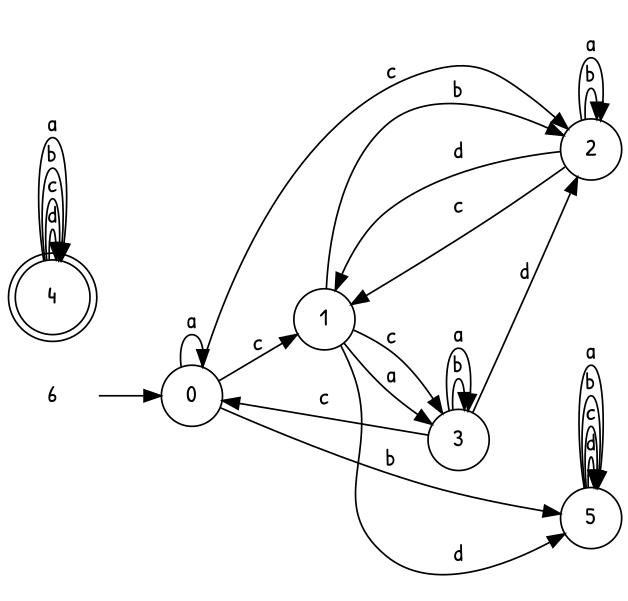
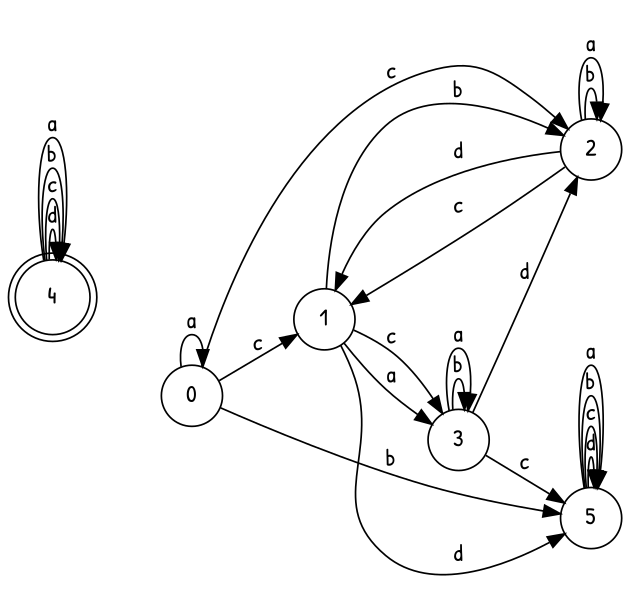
(53, 396) -> none
(334, 419) -> (518, 475)
